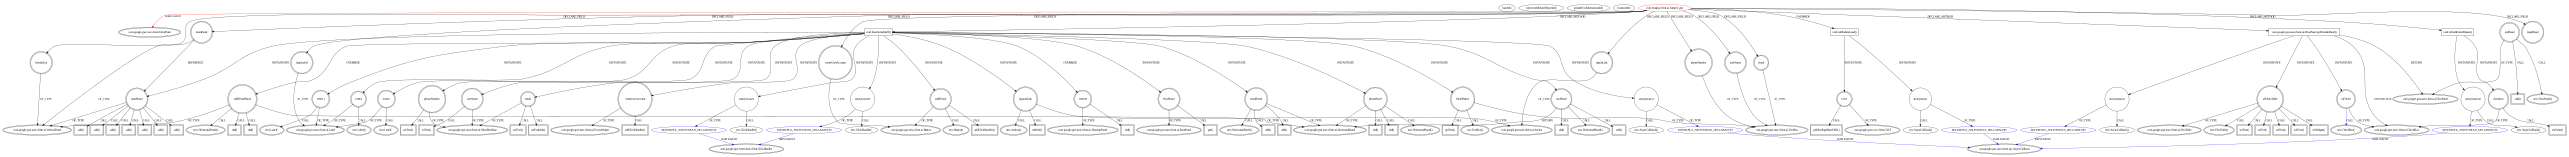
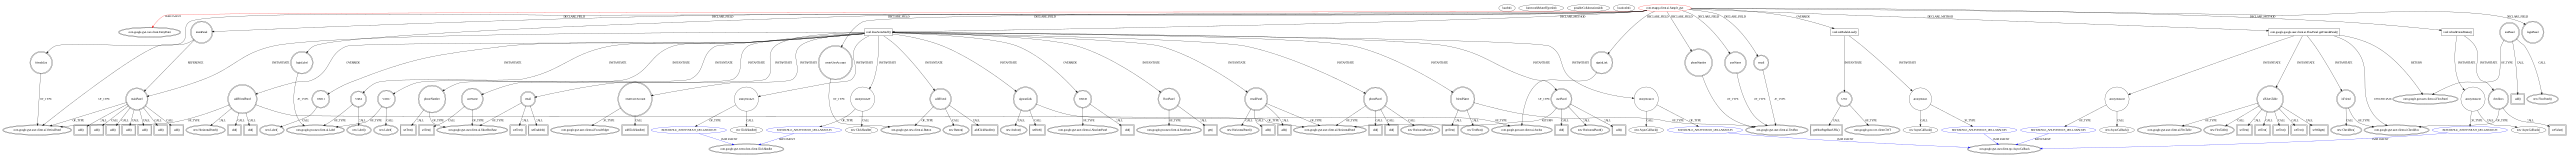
(2304, 32) -> (2304, 32)
(318, 114) -> none
(2346, 116) -> (2346, 116)
